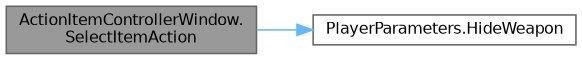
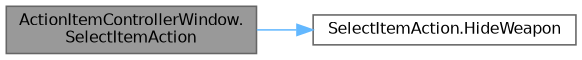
(445, 30) -> (445, 30)
